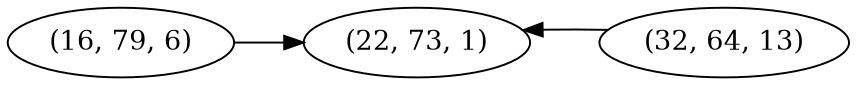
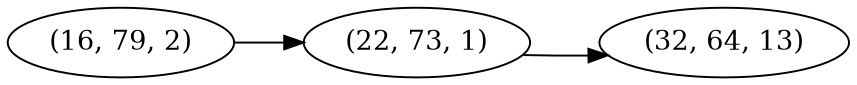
(575, 30) -> (556, 56)
(121, 43) -> (121, 43)
